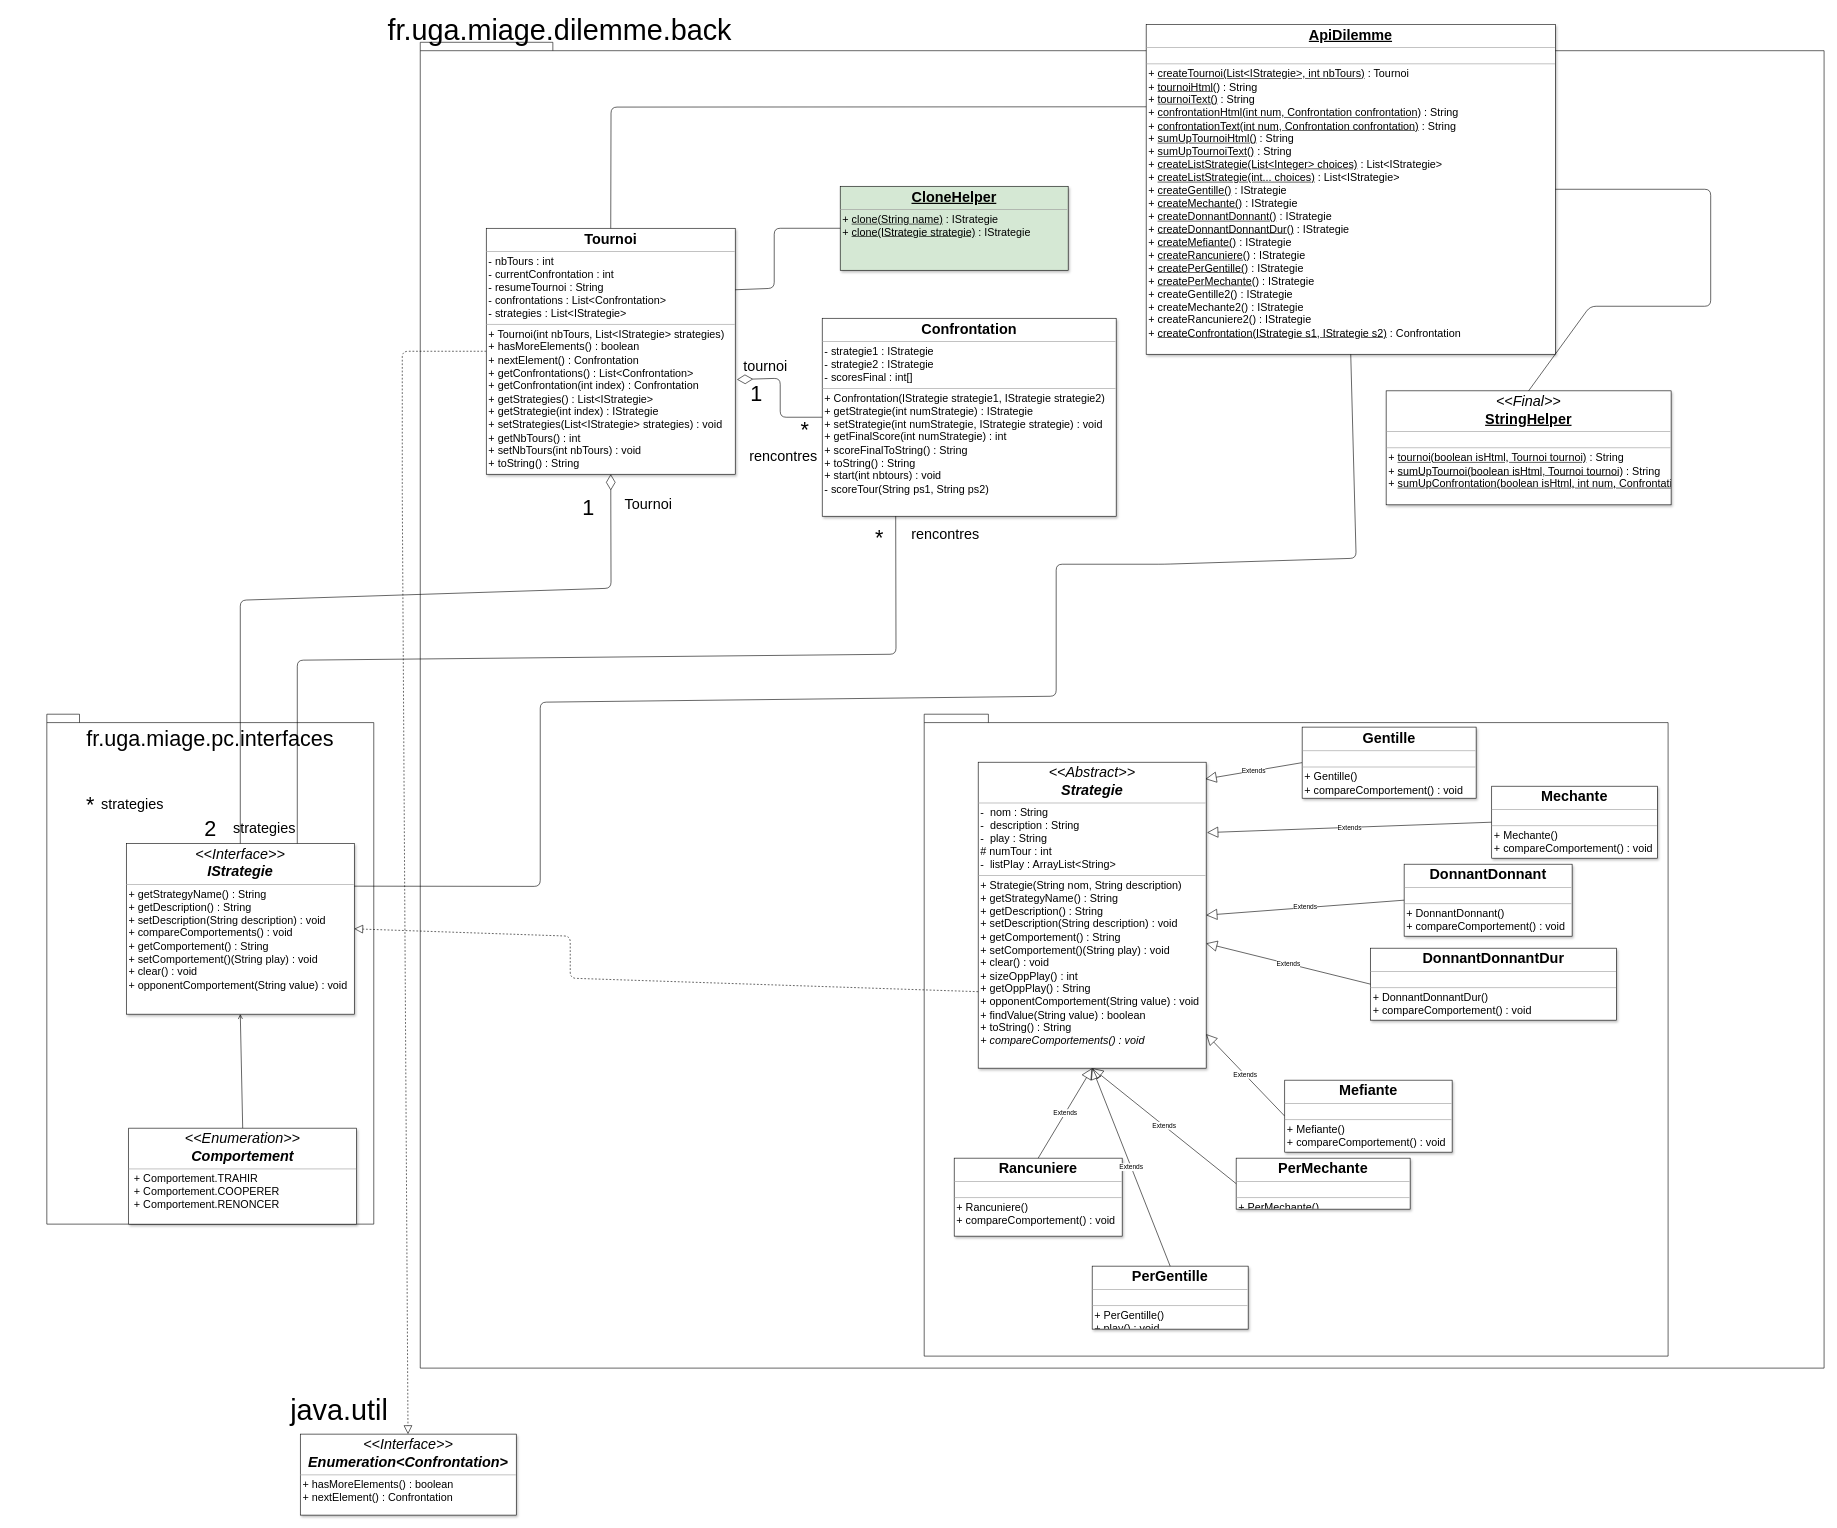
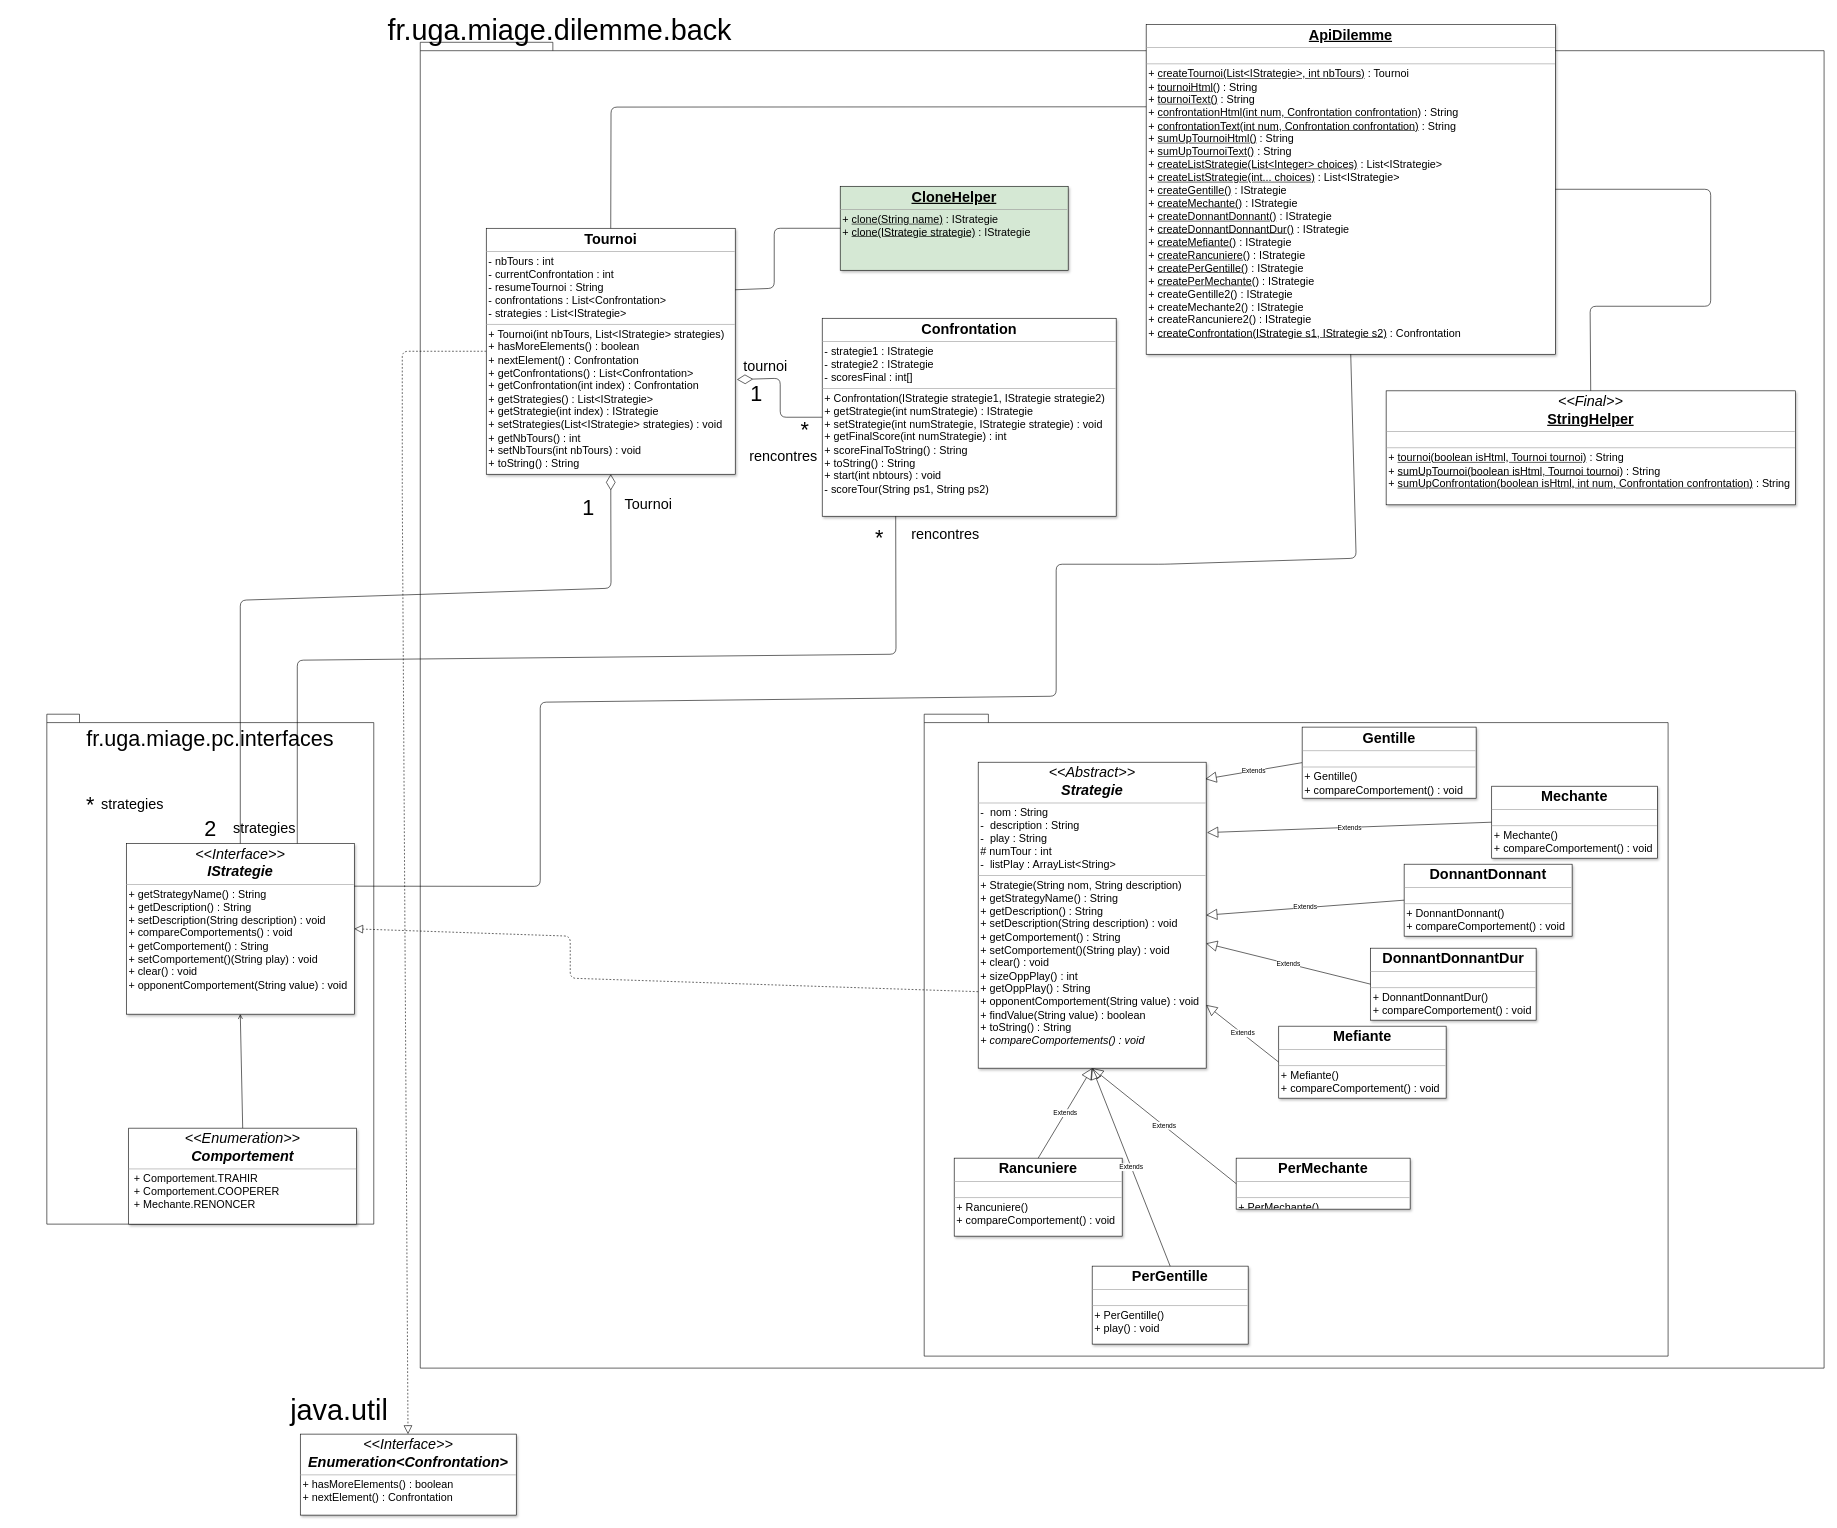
(1529, 448) -> (1591, 448)
(1494, 984) -> (1454, 984)
(1369, 1116) -> (1363, 1062)
(173, 1150) -> (173, 1150)
(1170, 1298) -> (1170, 1305)
